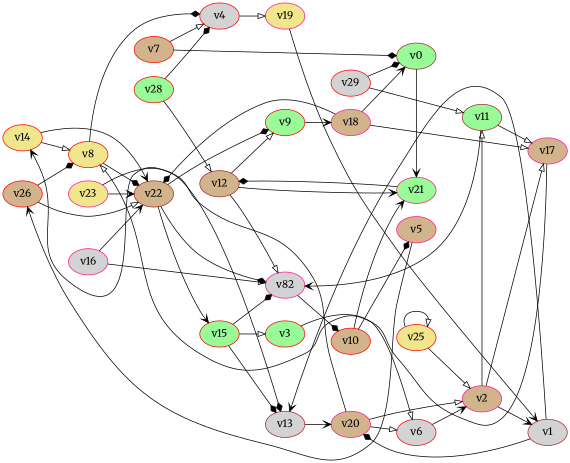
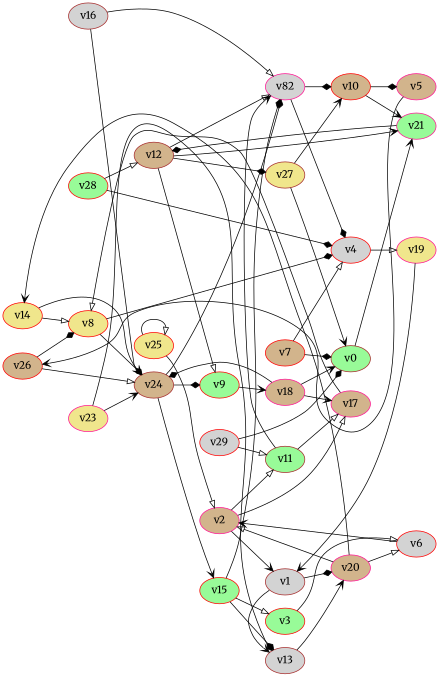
(446, 136) -> (312, 397)
none -> (316, 164)
none -> (285, 175)
(154, 194) -> (154, 385)
(88, 262) -> (88, 16)
